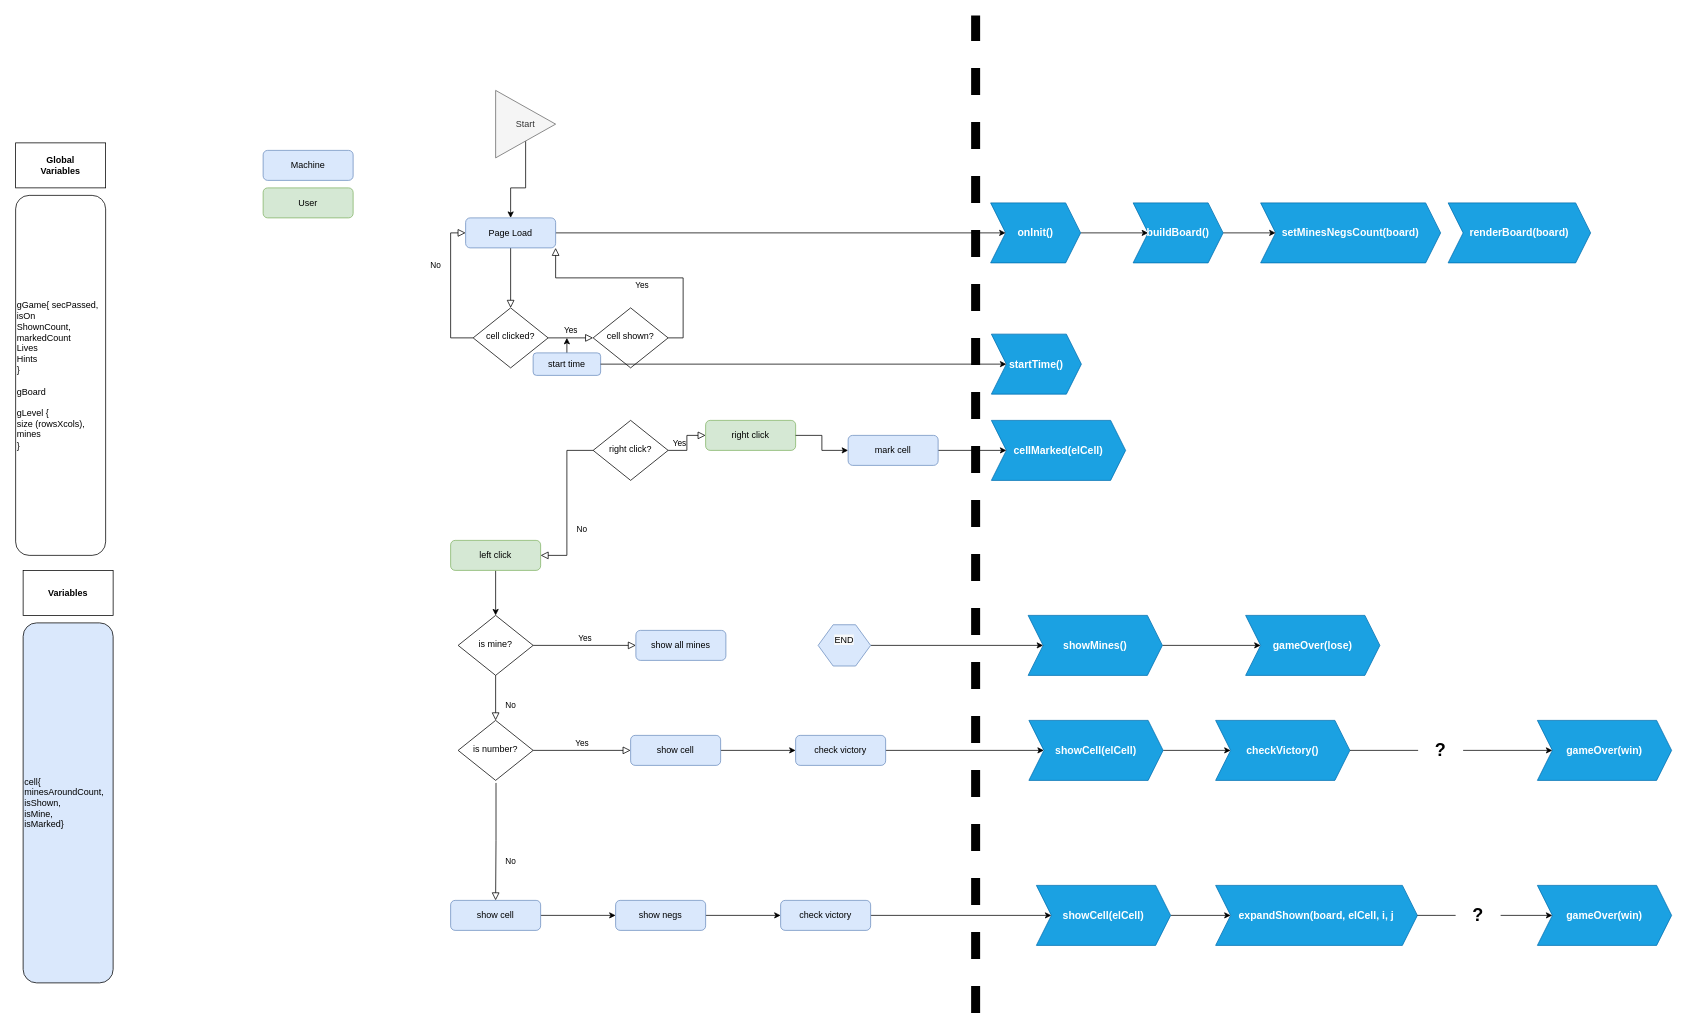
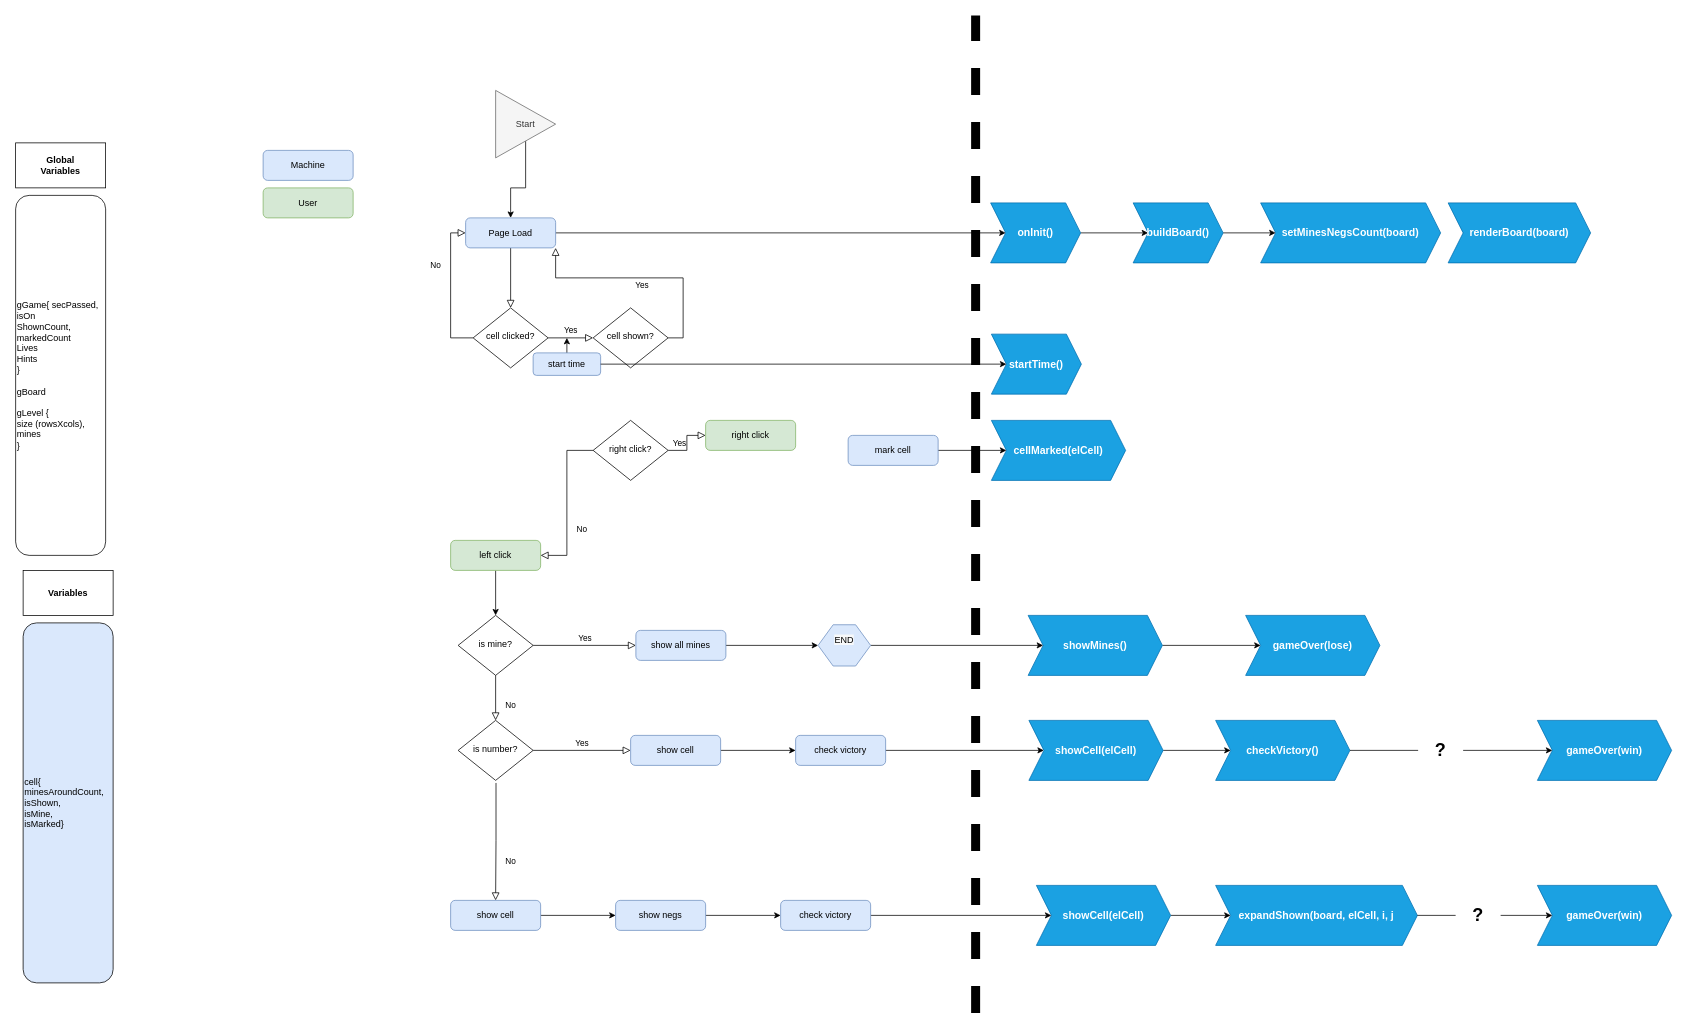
(810, 435) -> none
none -> (769, 645)
